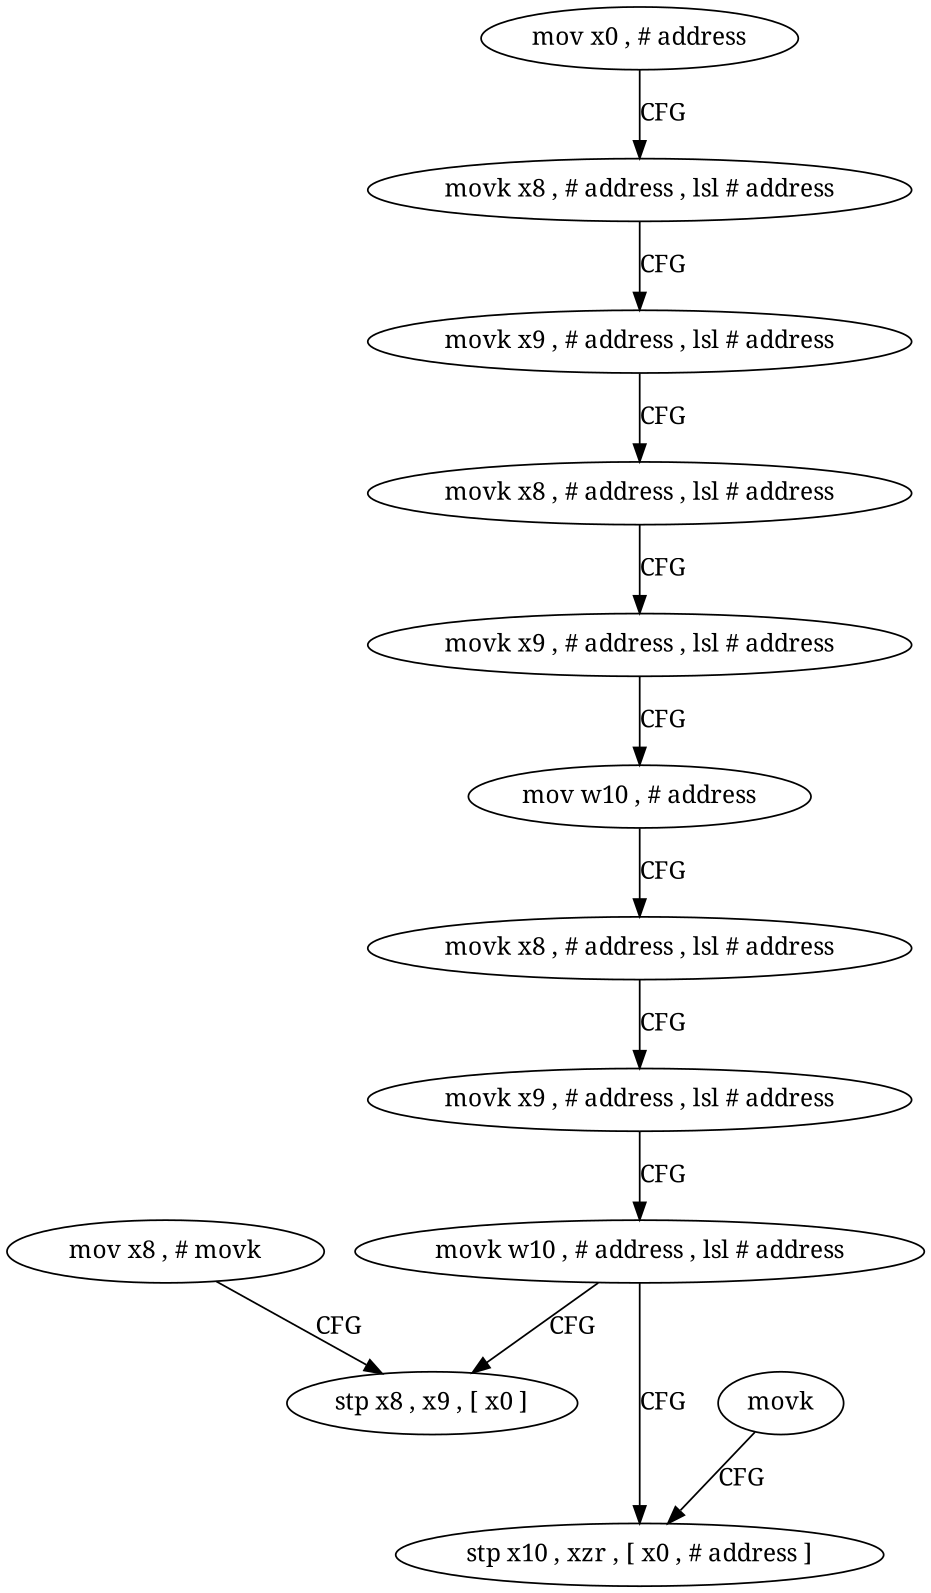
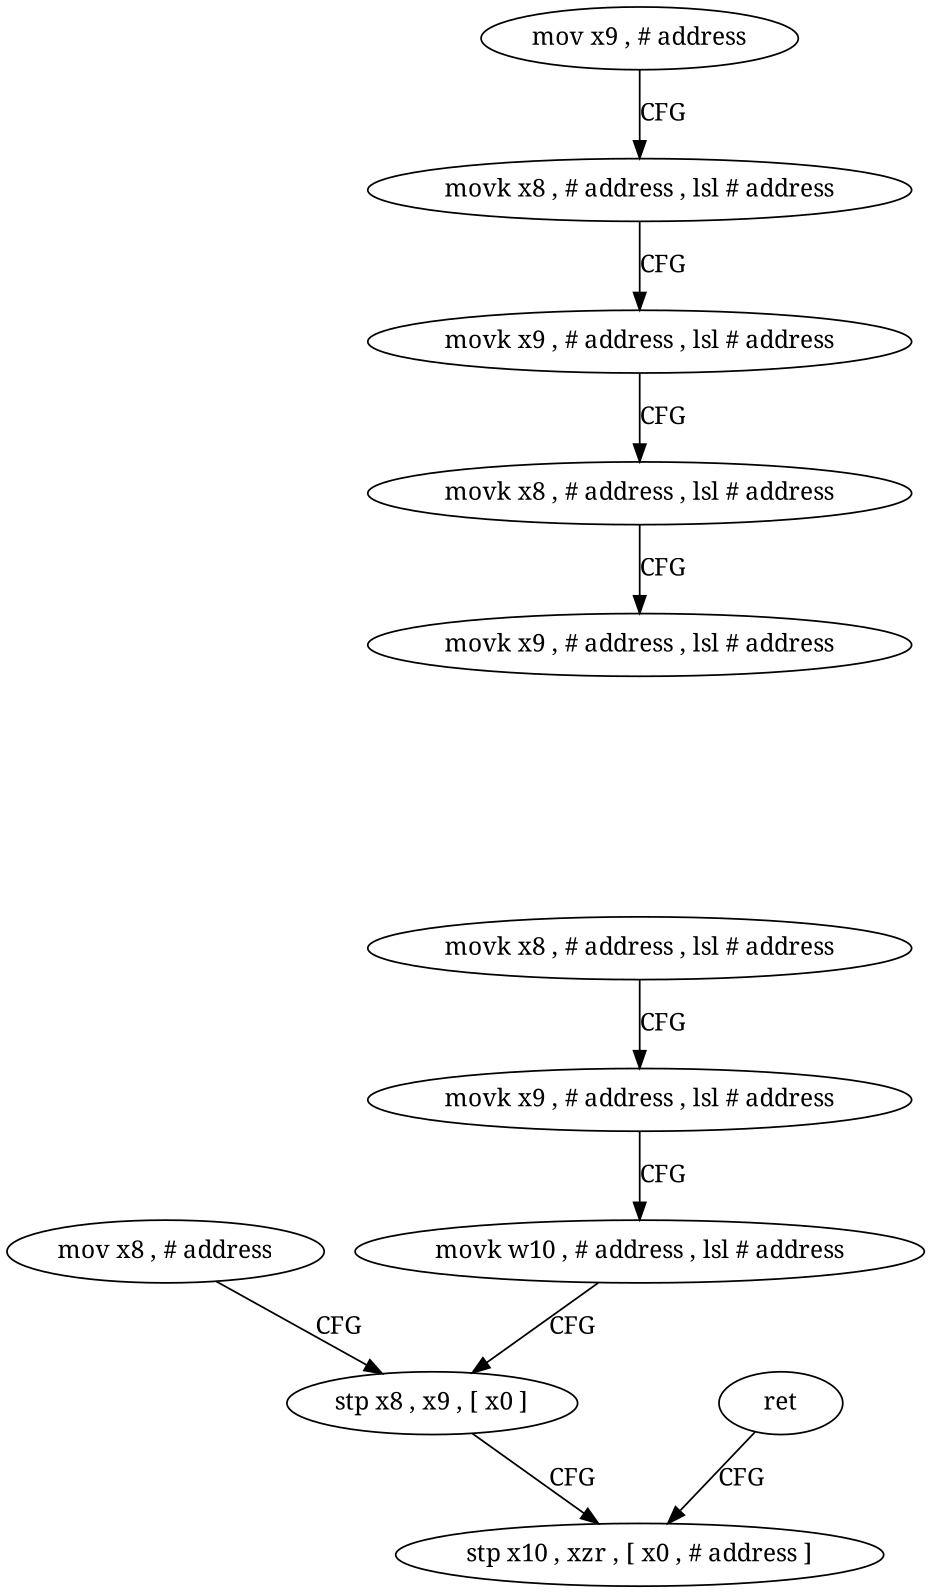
(640, 38) -> (640, 38)
(640, 797) -> none
(166, 1252) -> (166, 1252)
(640, 1394) -> (528, 1473)
(781, 1403) -> (781, 1403)
